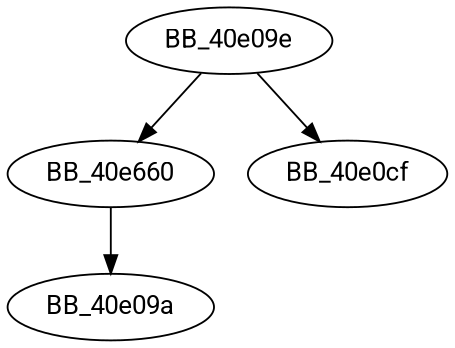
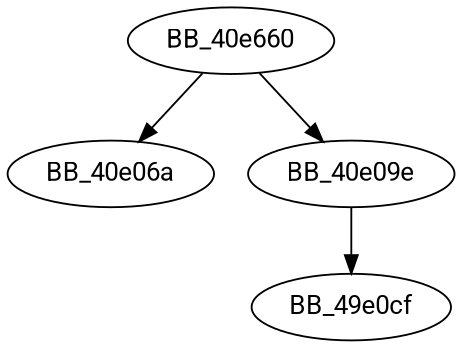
(176, 101) -> (285, 101)
(348, 174) -> (351, 307)
(111, 307) -> (111, 174)
